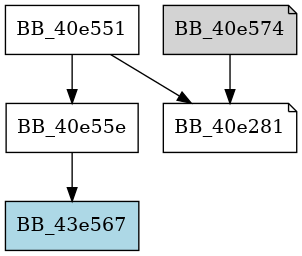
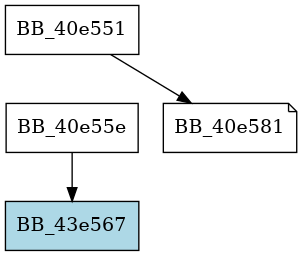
(230, 30) -> none
(72, 72) -> none
(230, 128) -> (230, 128)
